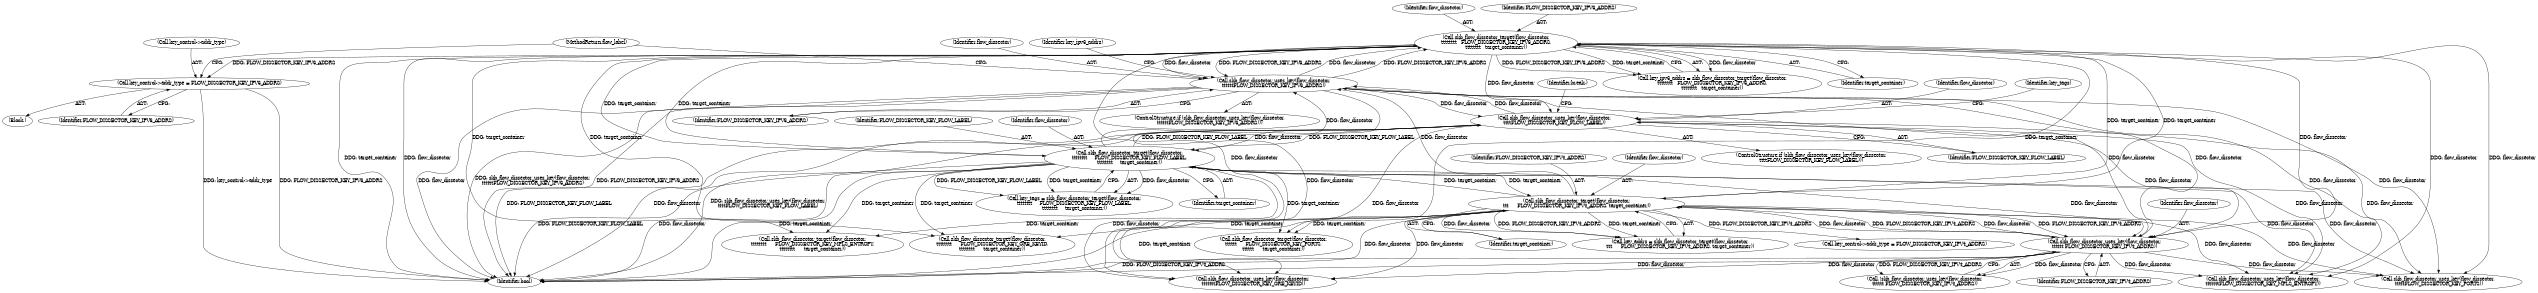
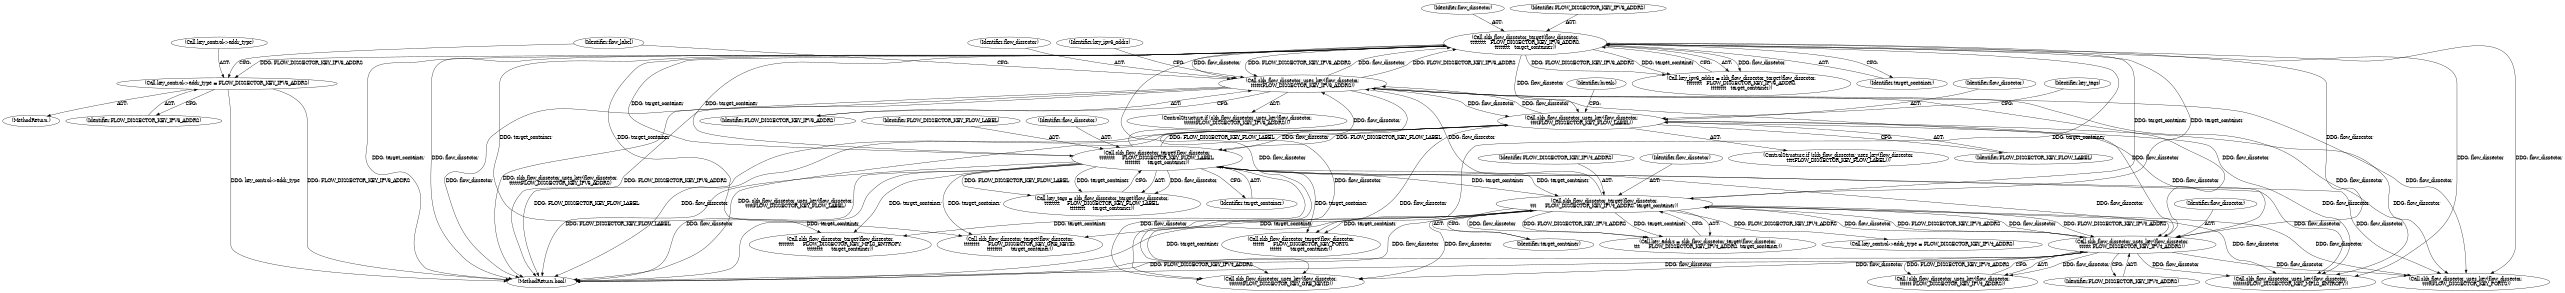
(596, 43) -> (609, 43)
(18, 121) -> (31, 121)
(514, 282) -> (542, 282)
